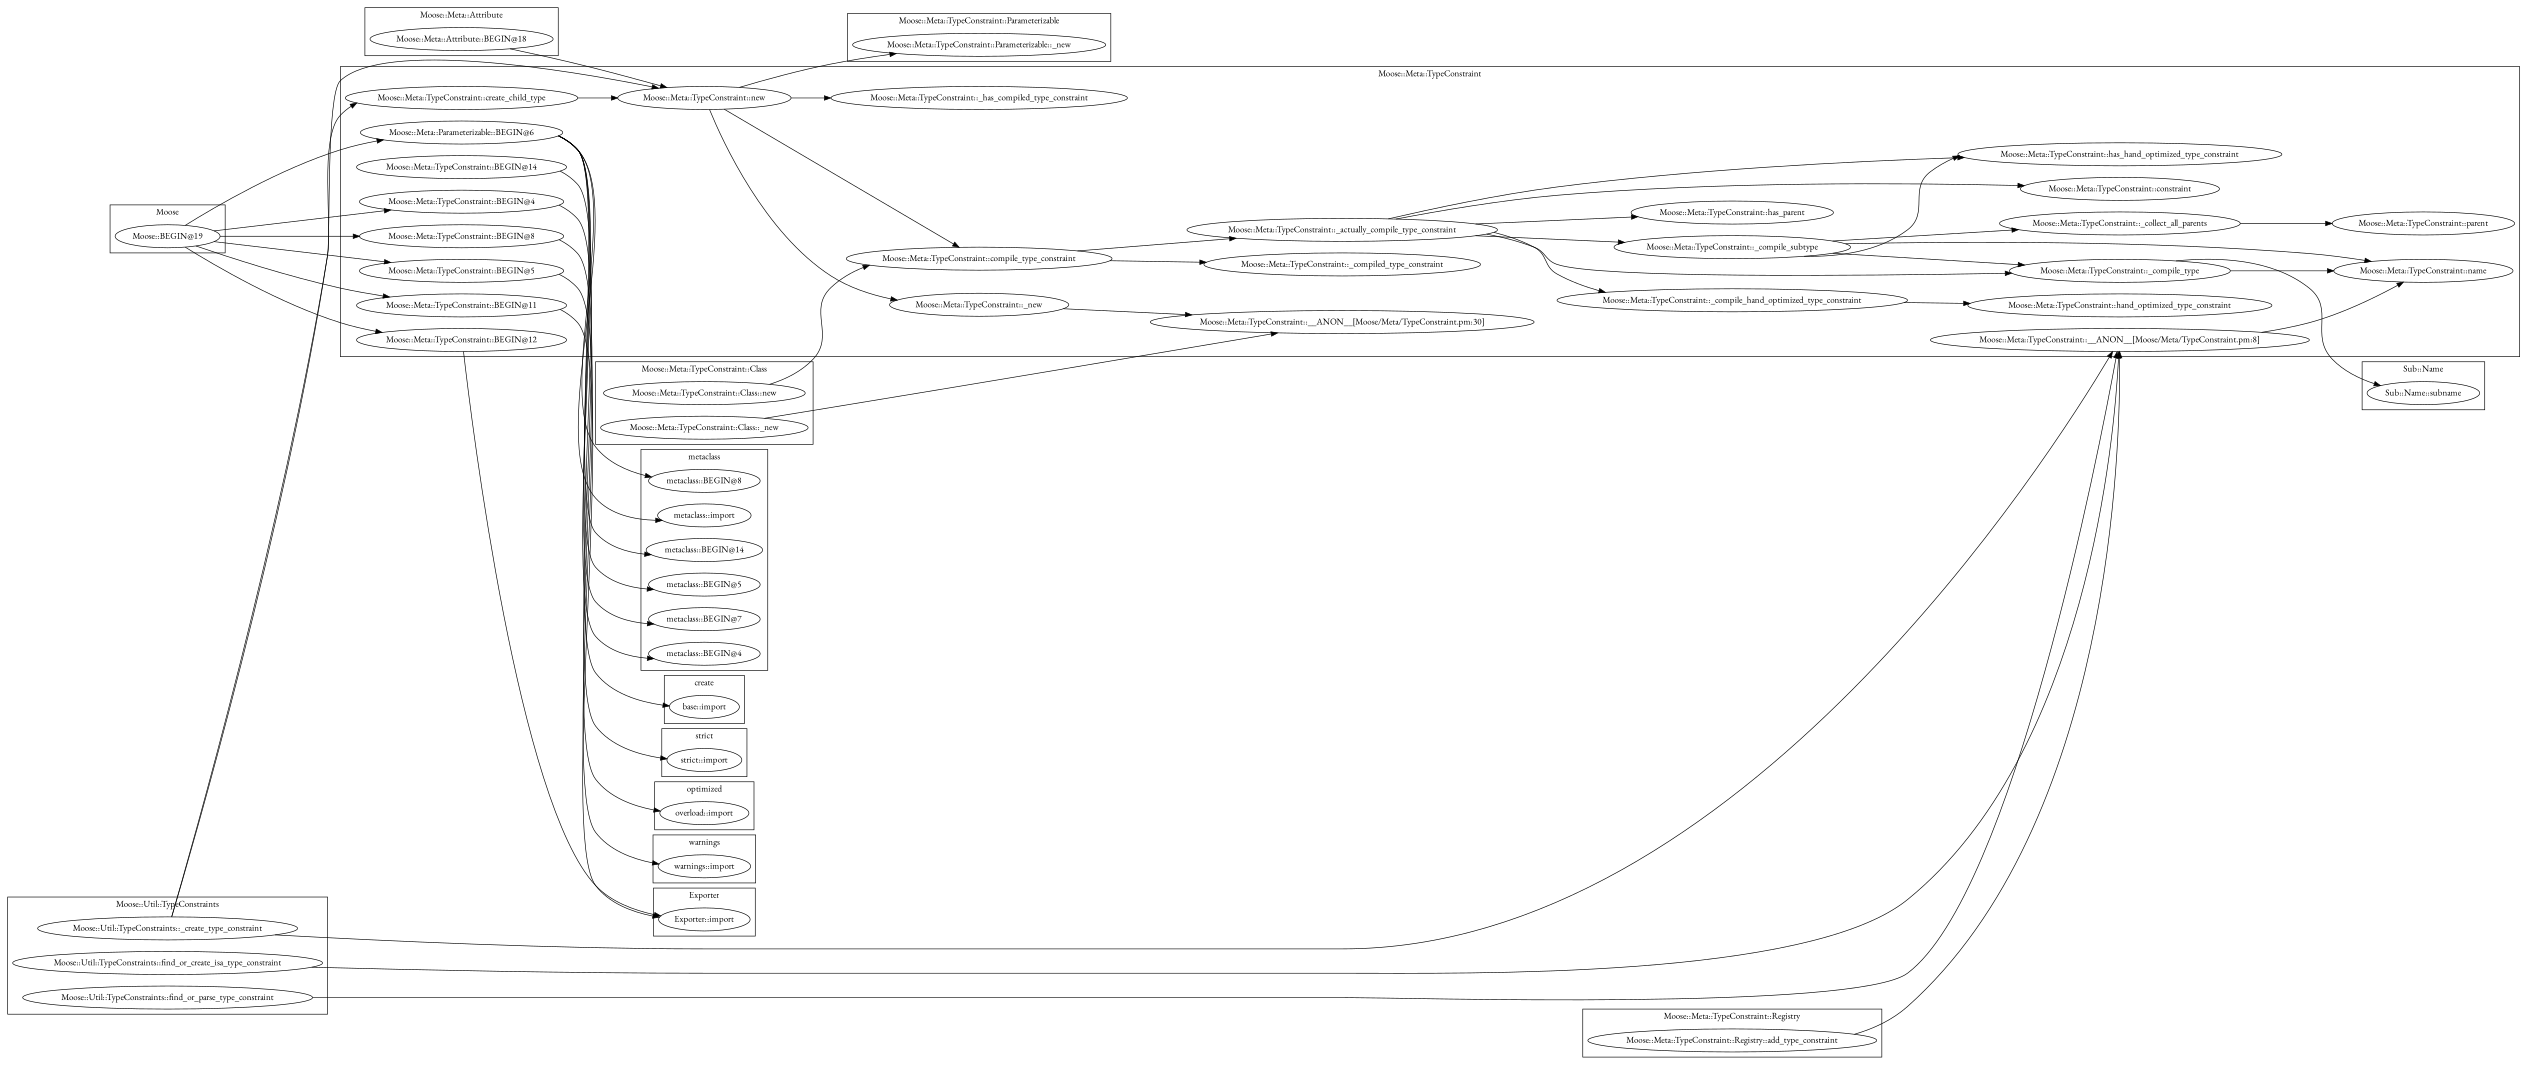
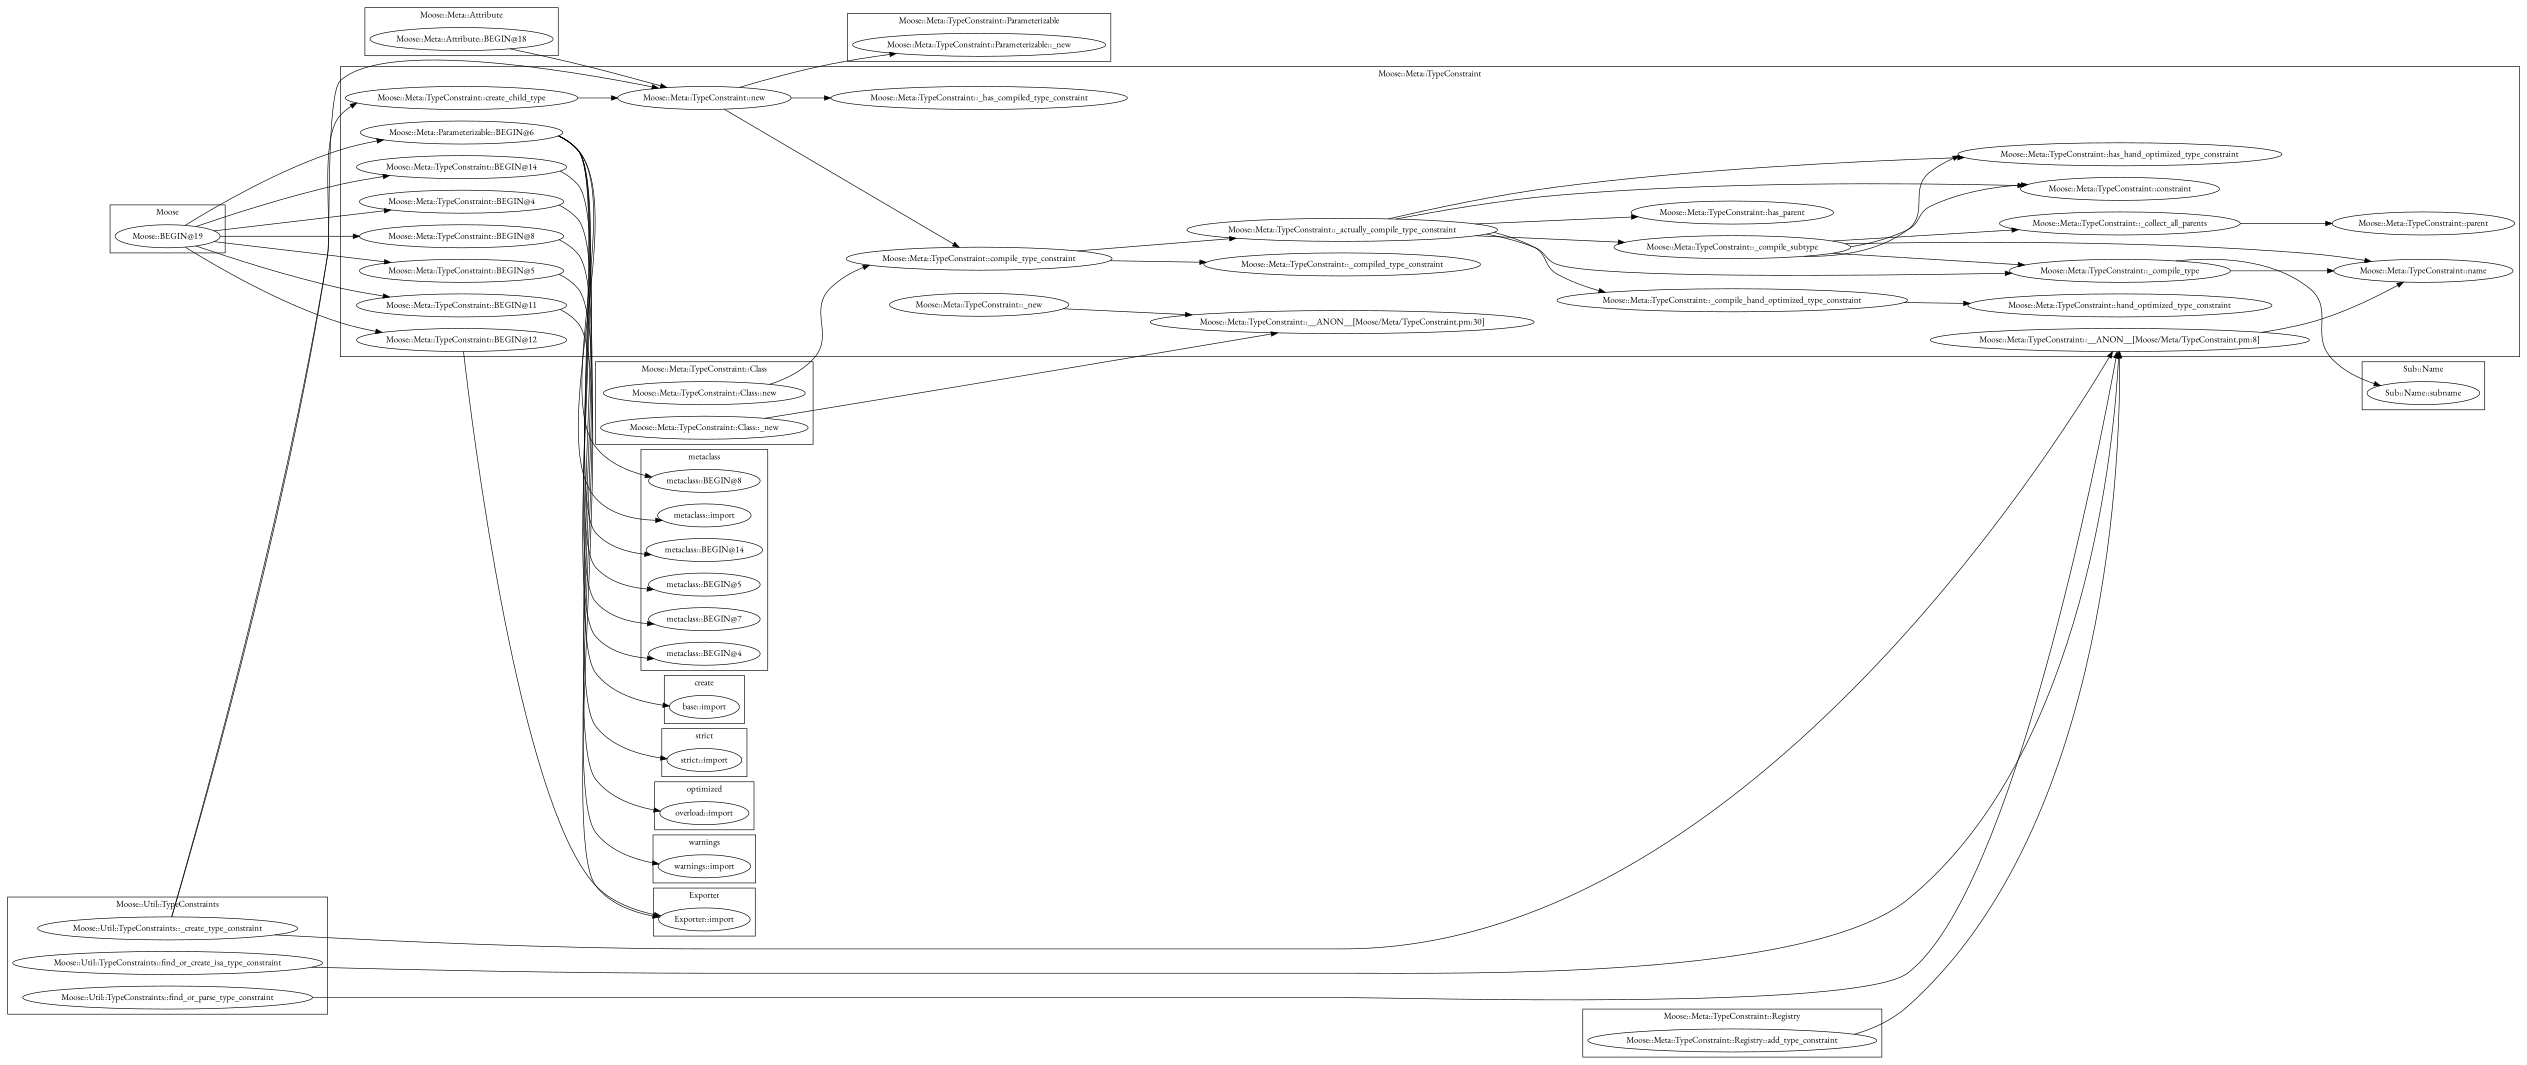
none -> (288, 198)
none -> (1931, 206)
(778, 227) -> none
